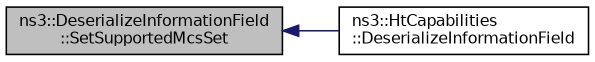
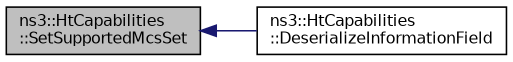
(144, 31) -> (103, 31)
